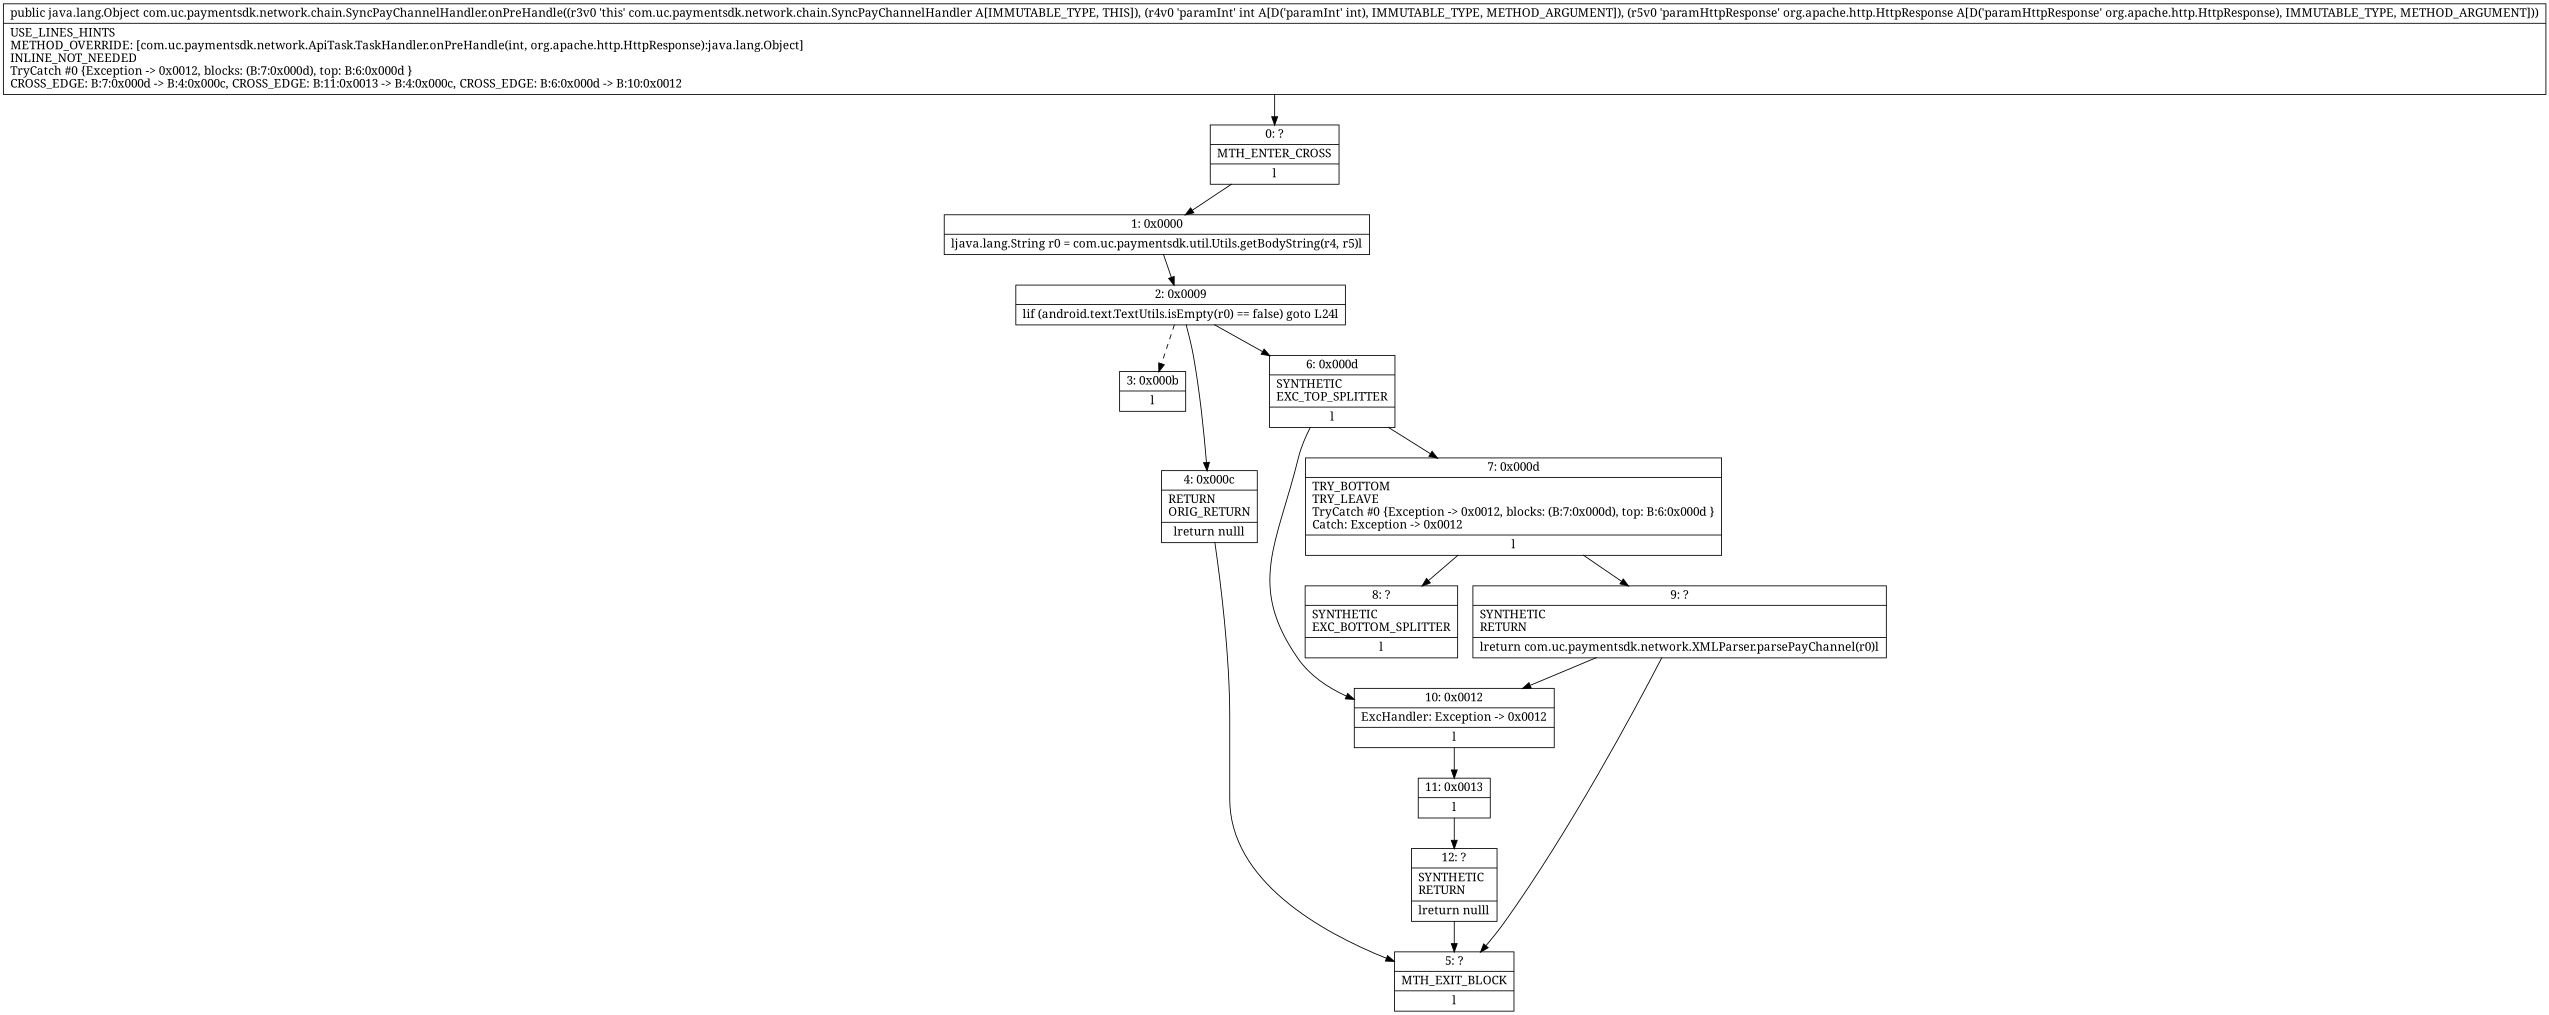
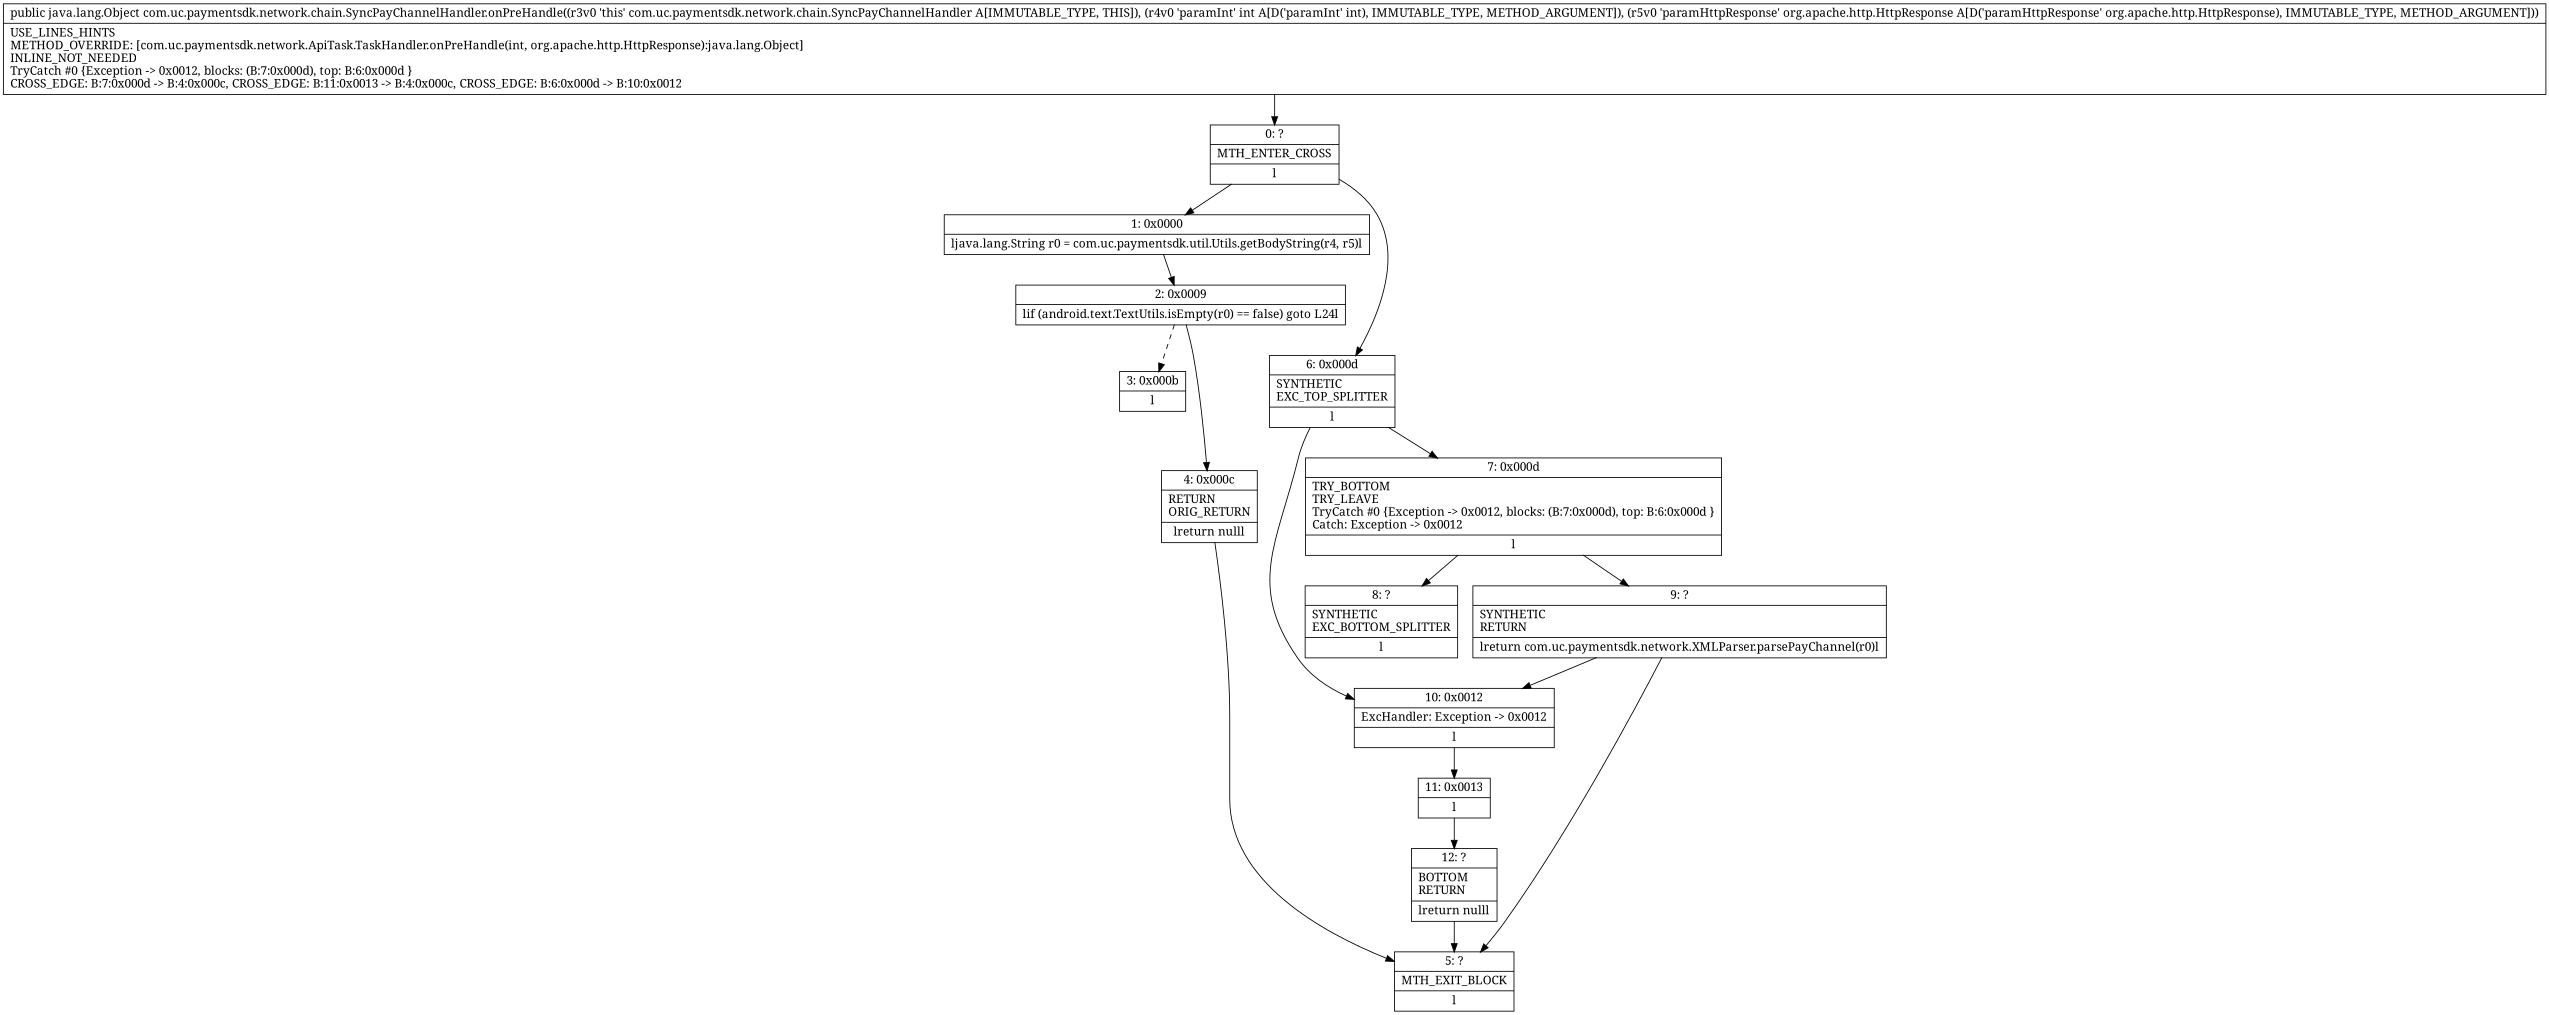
(1238, 338) -> (1388, 257)
(1451, 878) -> (1444, 878)
